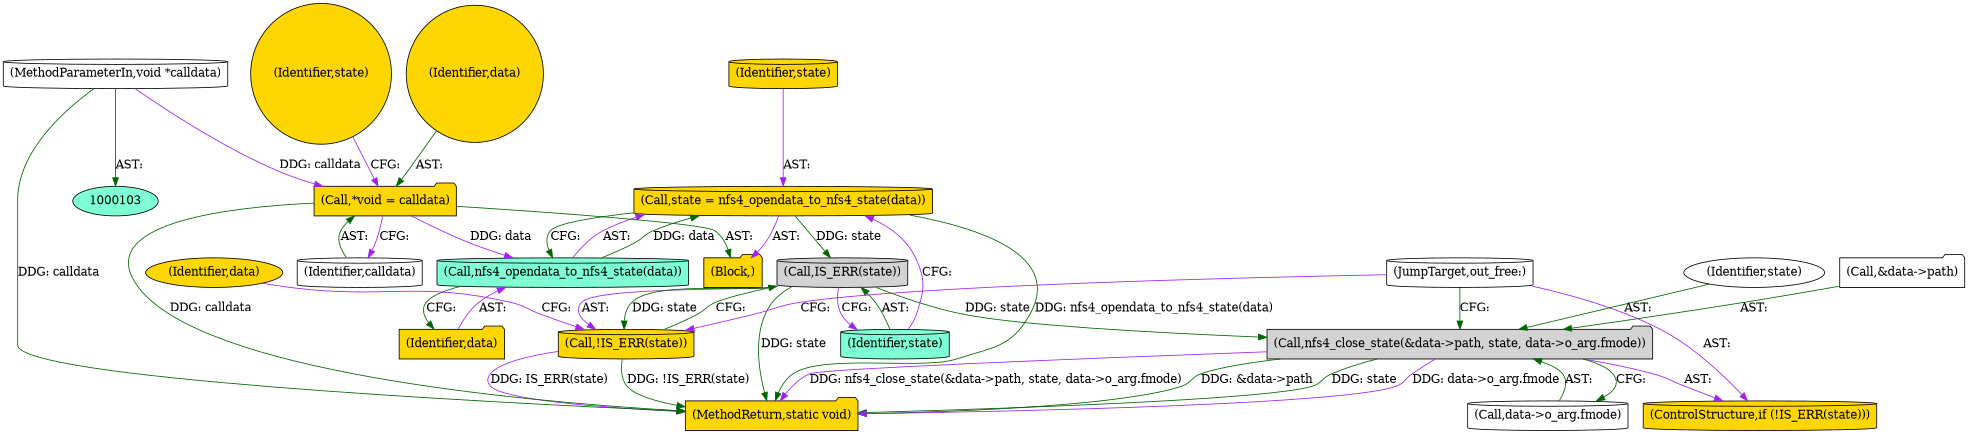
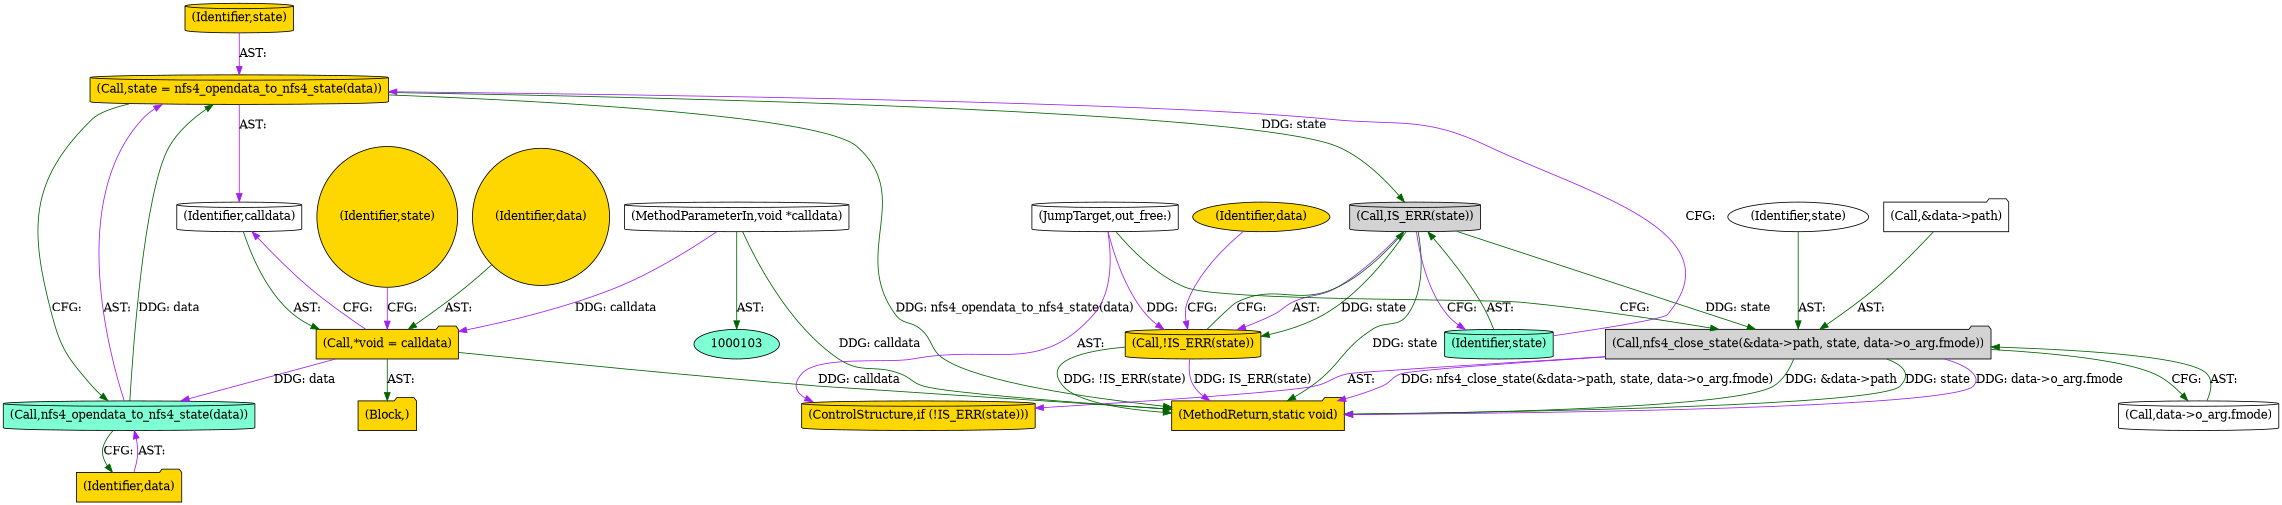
(770, 235) -> (239, 149)
(817, 308) -> (1164, 308)
